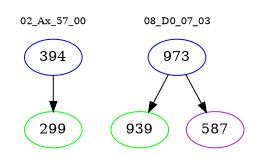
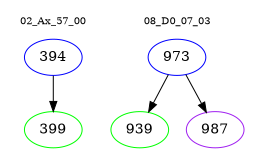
(53, 130) -> (53, 130)
(215, 130) -> (215, 130)
